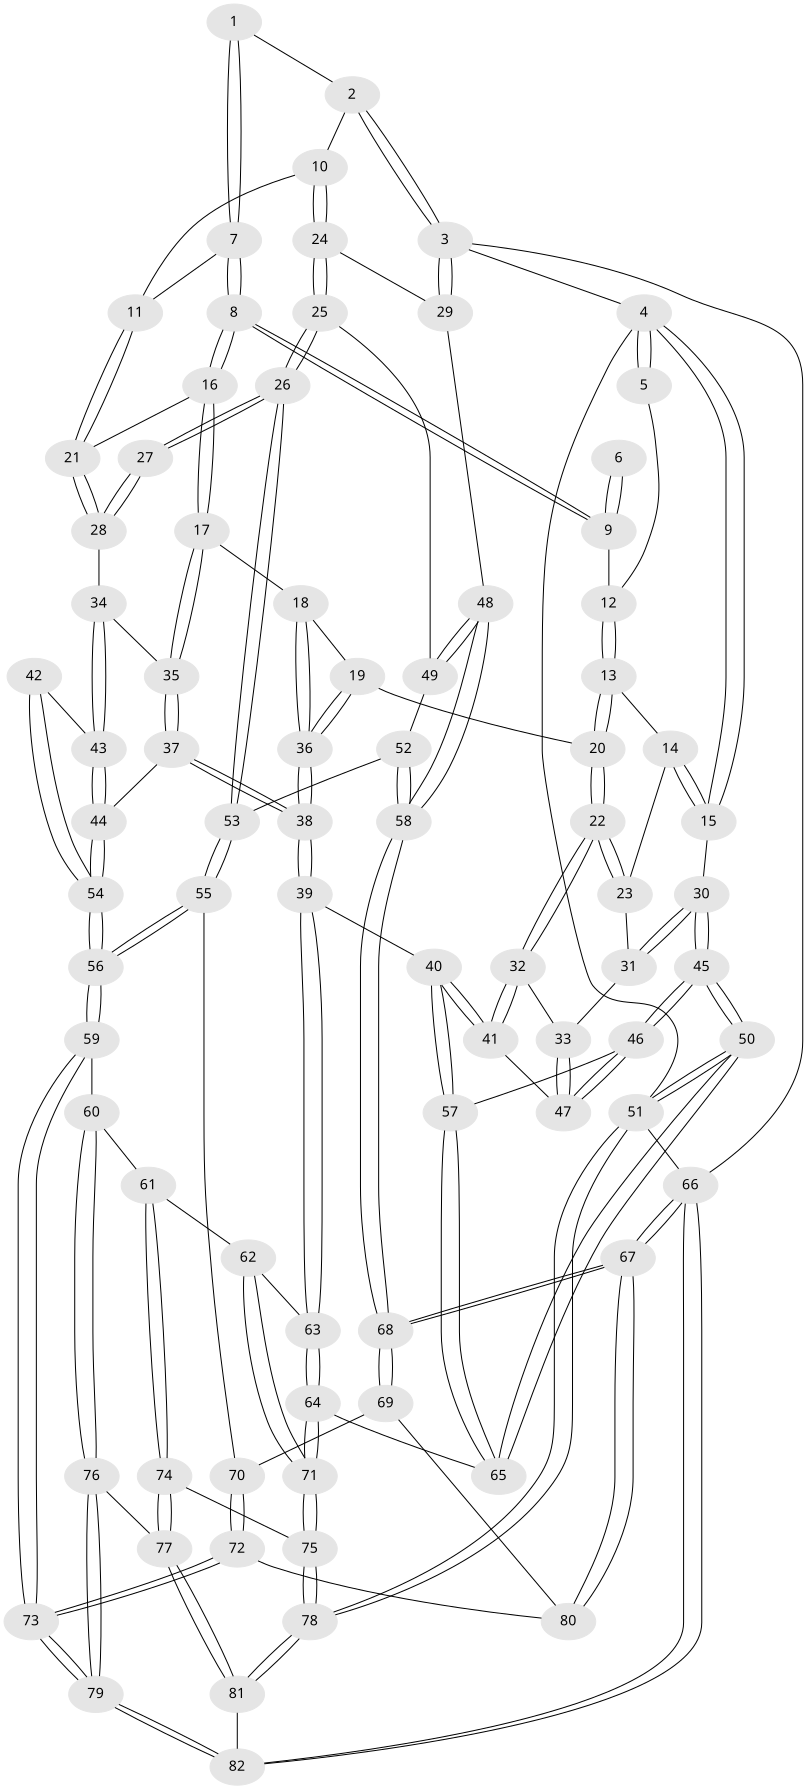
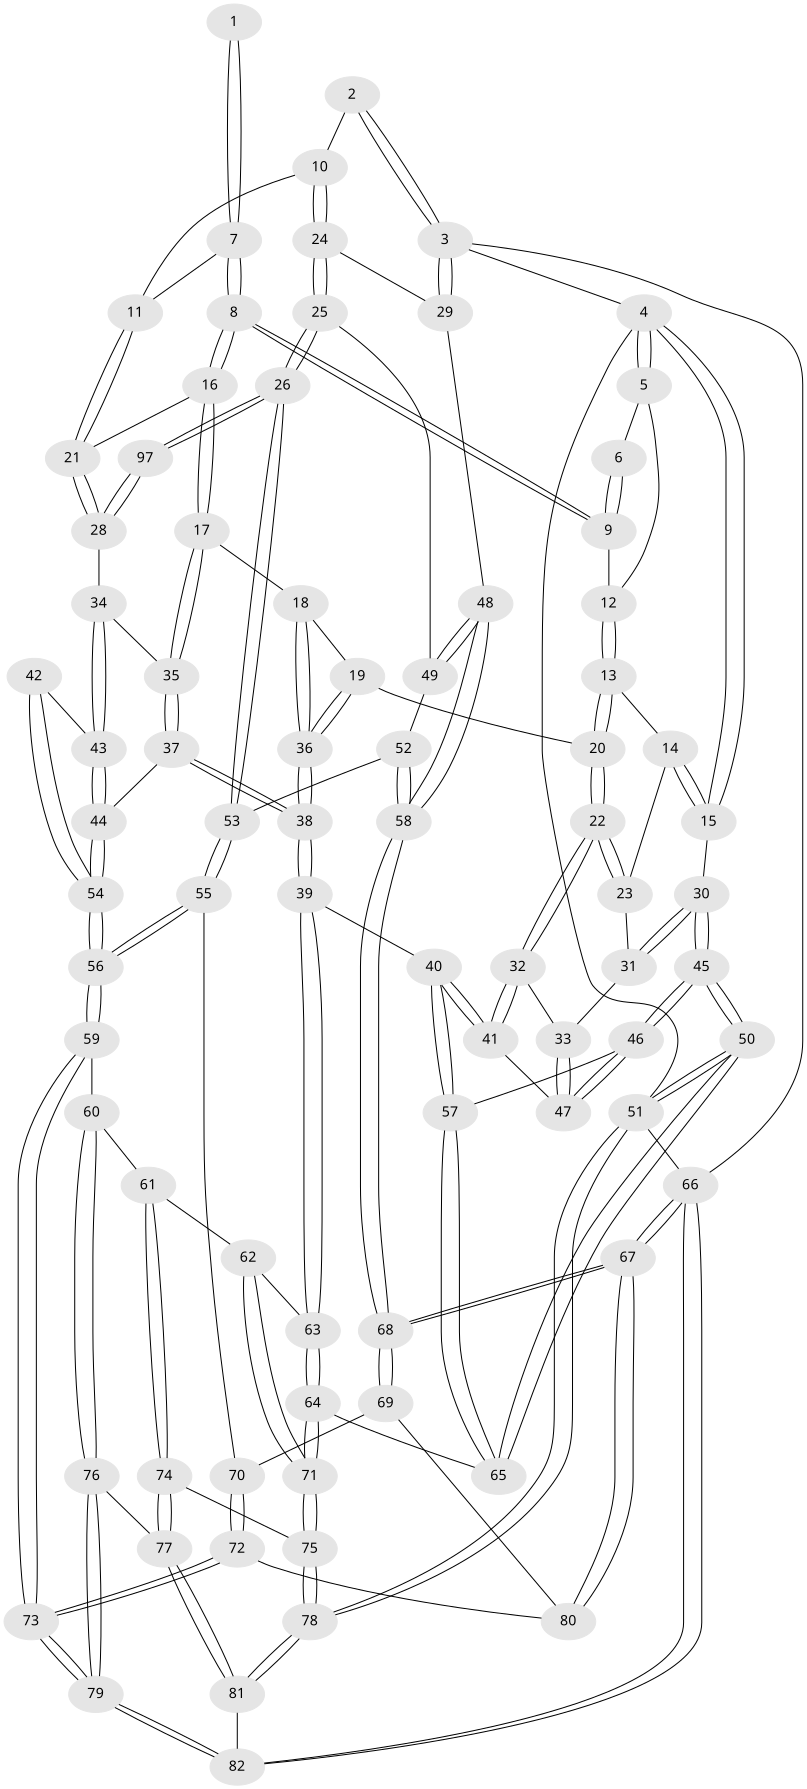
(293, 59) -> none
none -> (632, 422)
(145, 458) -> (145, 458)
